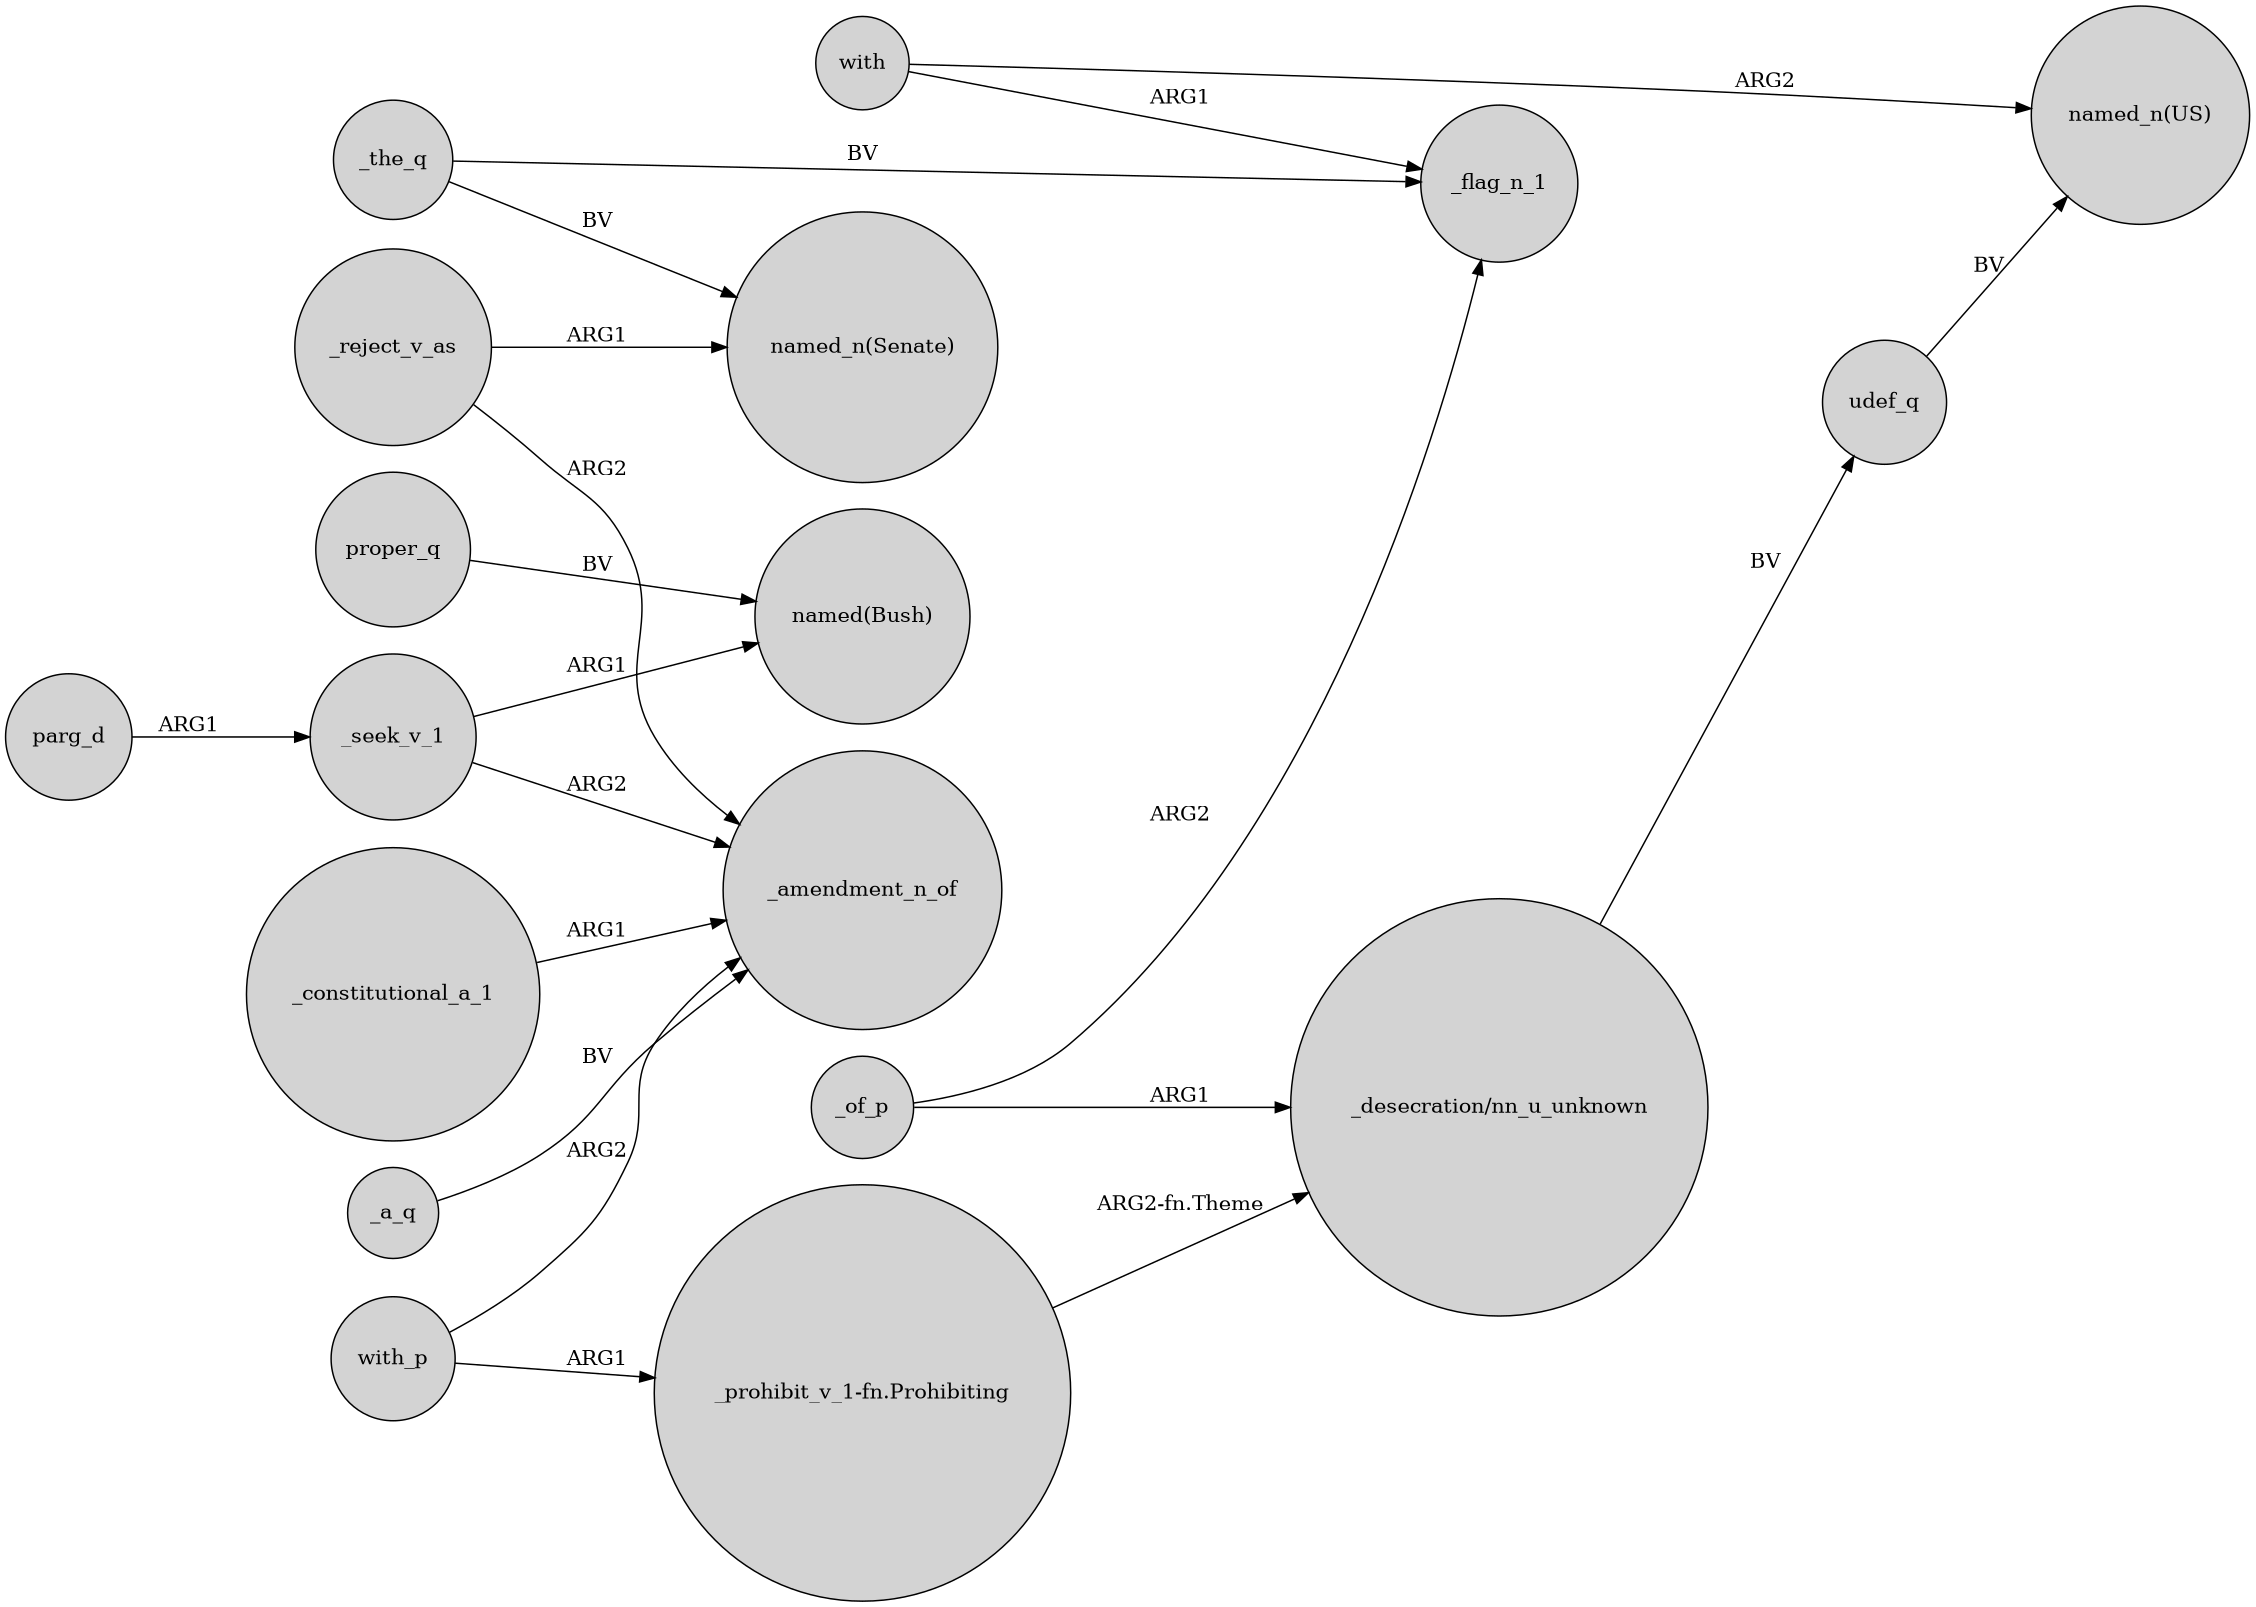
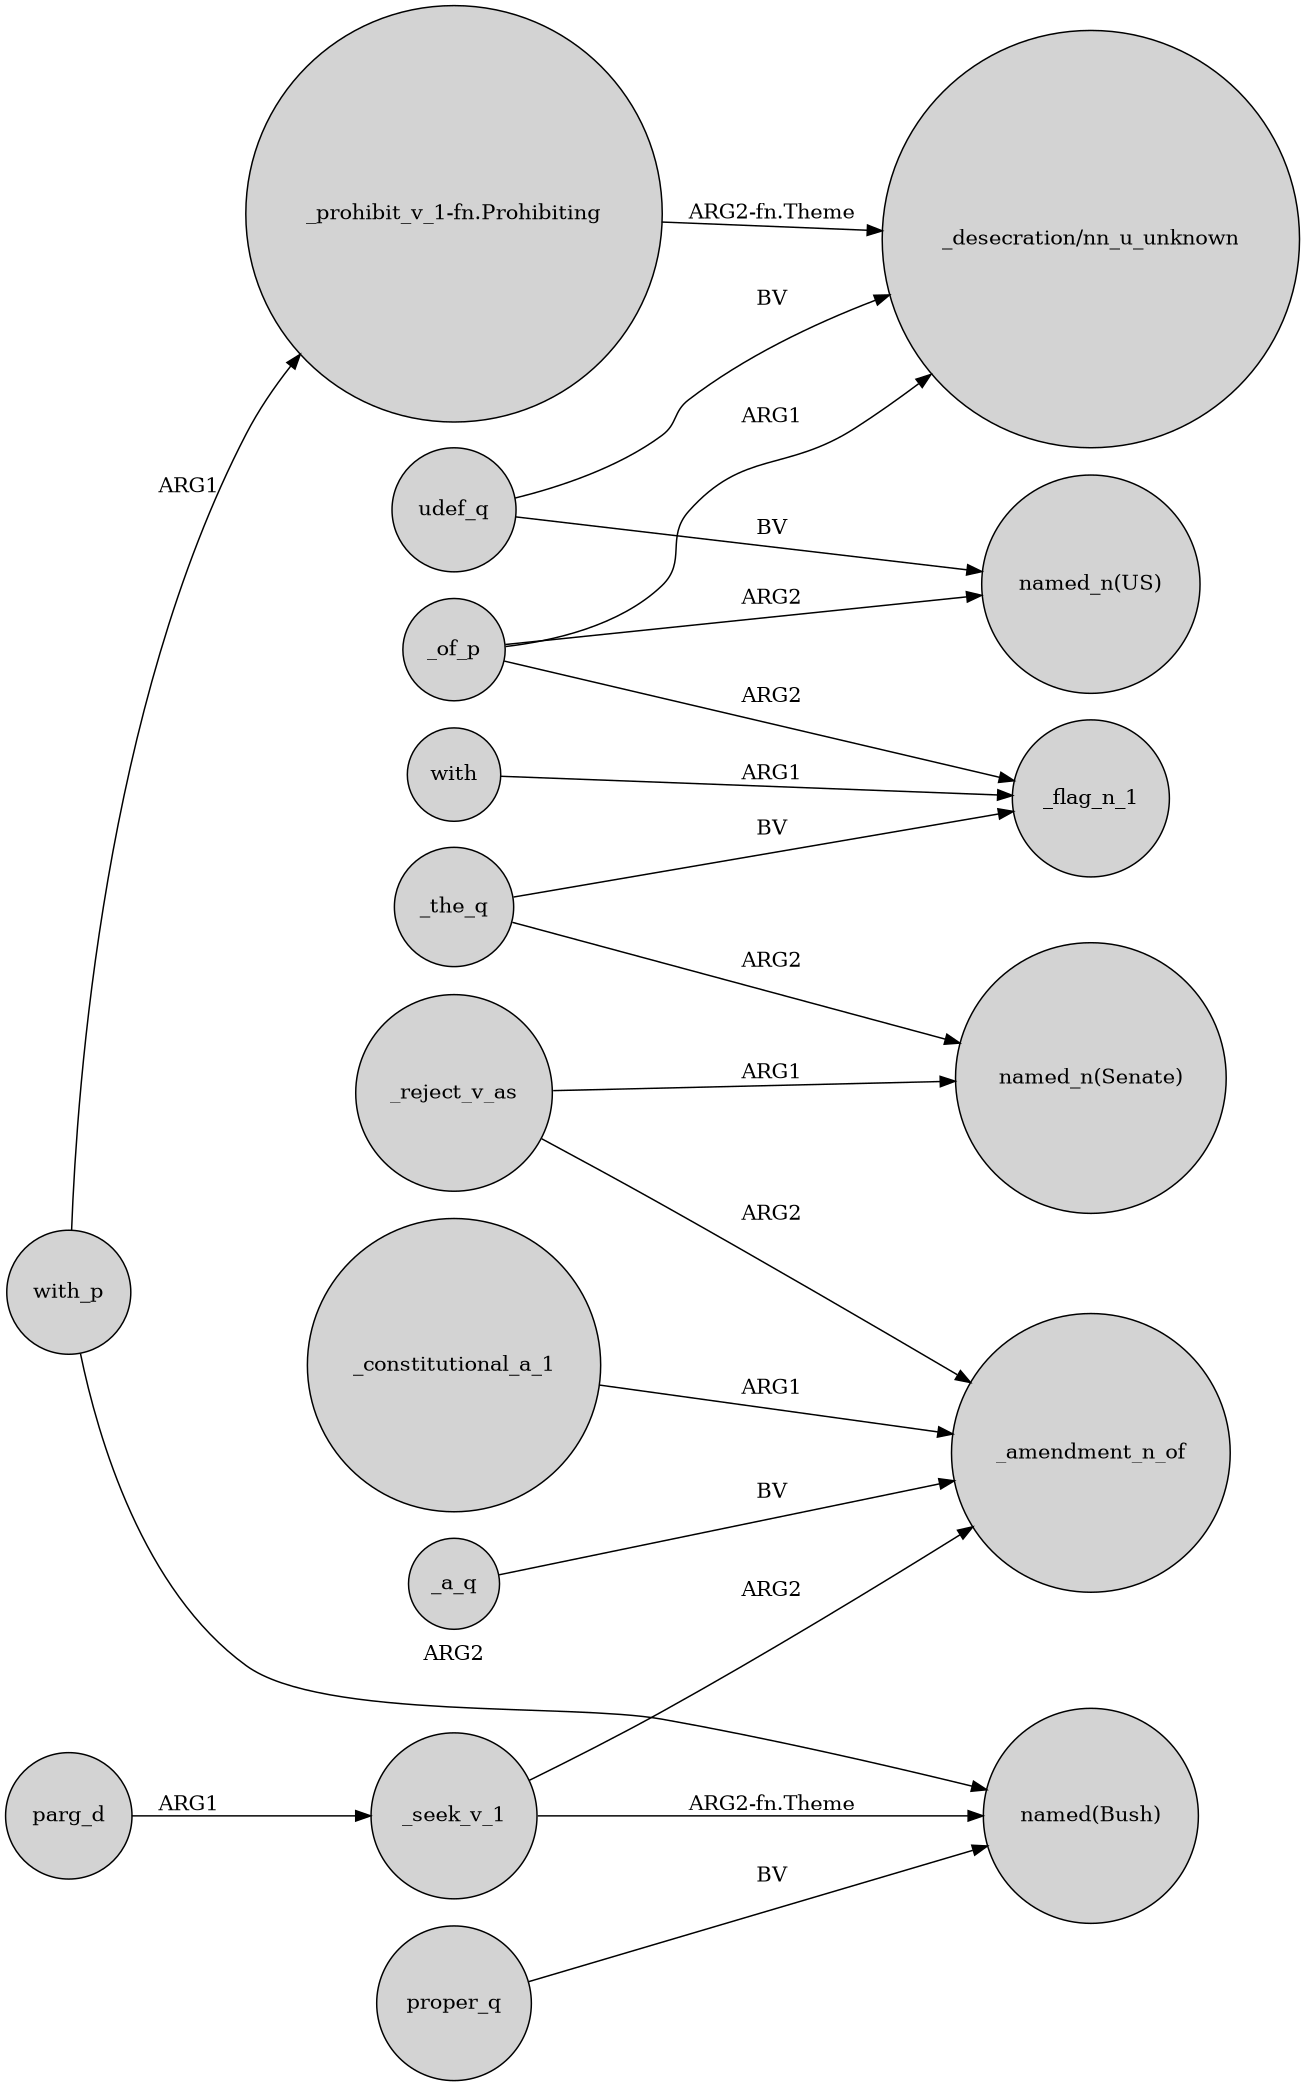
(1463, 82) -> (736, 621)
(597, 222) -> (772, 961)
(597, 666) -> (772, 1805)
(1723, 697) -> (691, 398)
(623, 1172) -> (430, 1705)
